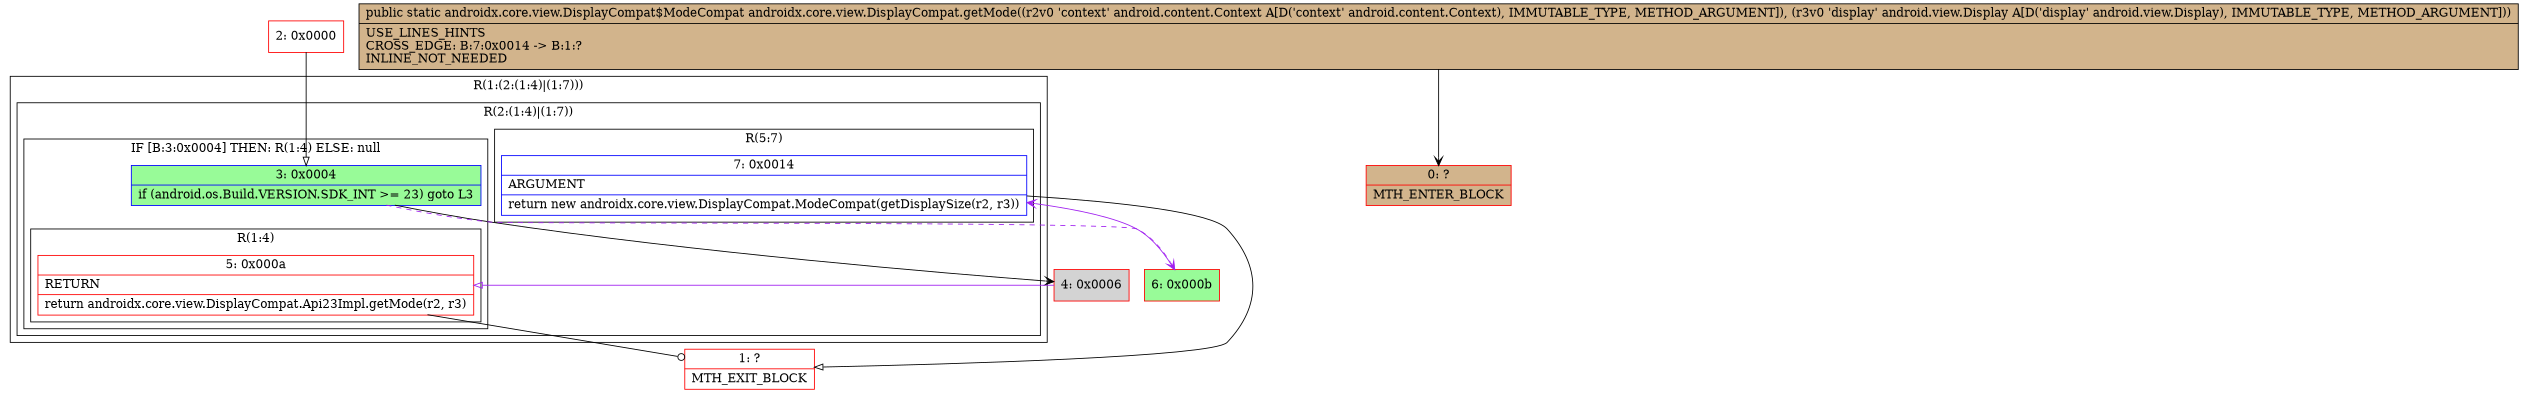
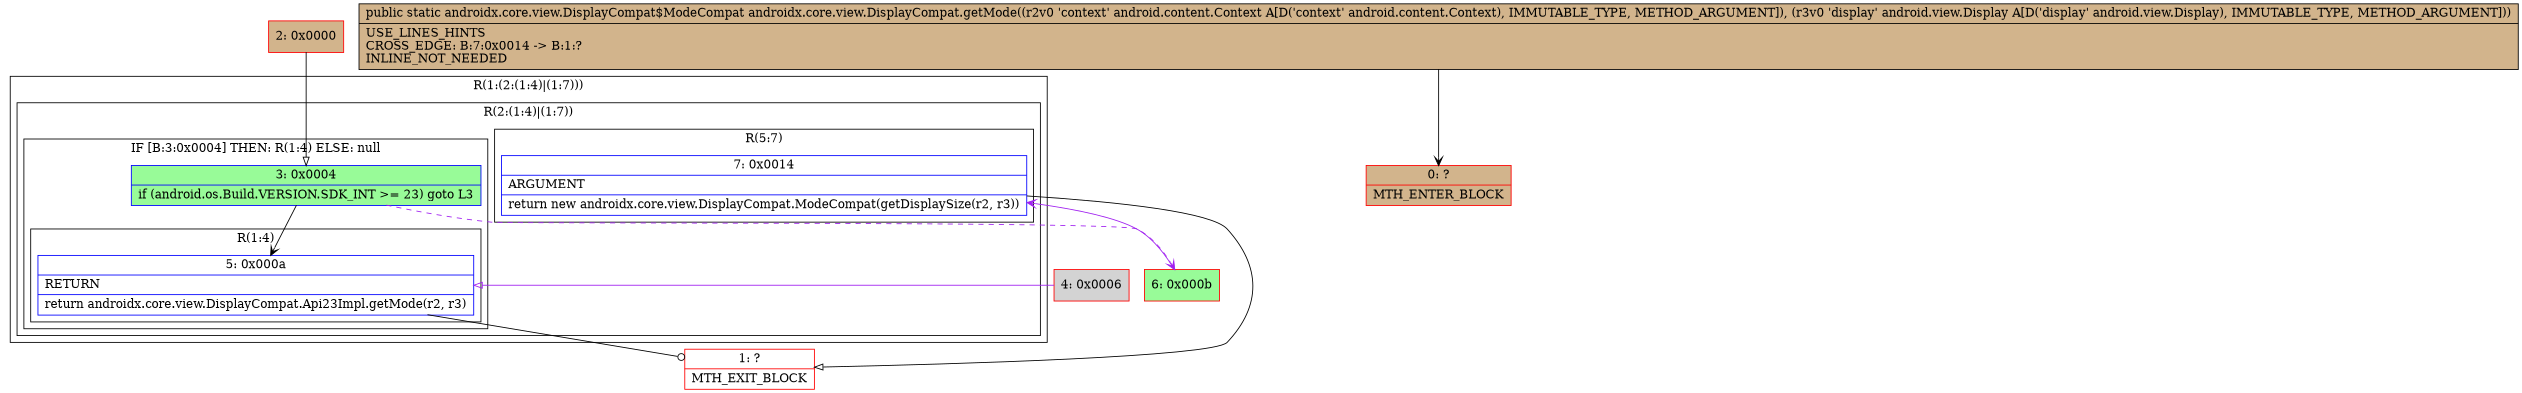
(306, 37) -> (306, 37)
(719, 251) -> (287, 223)
(256, 285) -> (256, 285)
